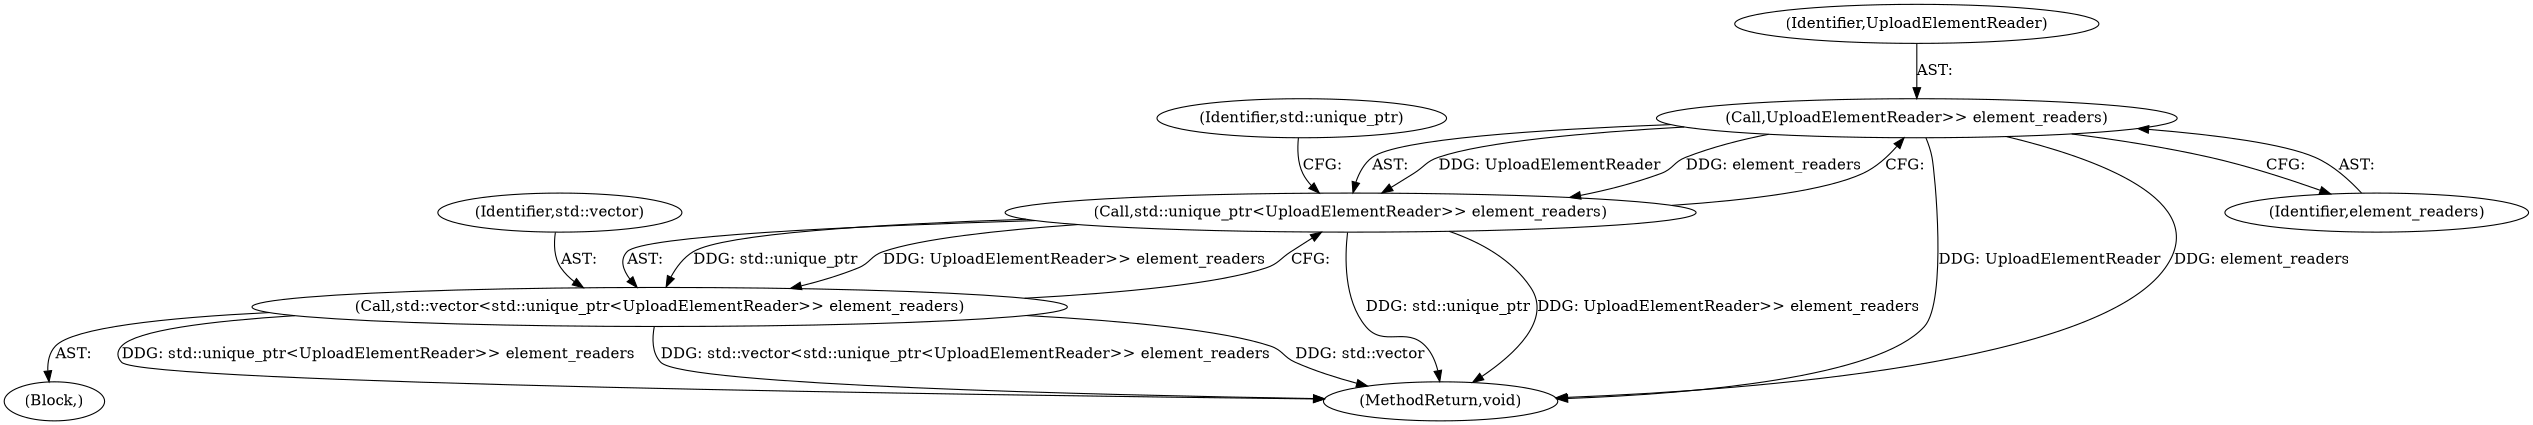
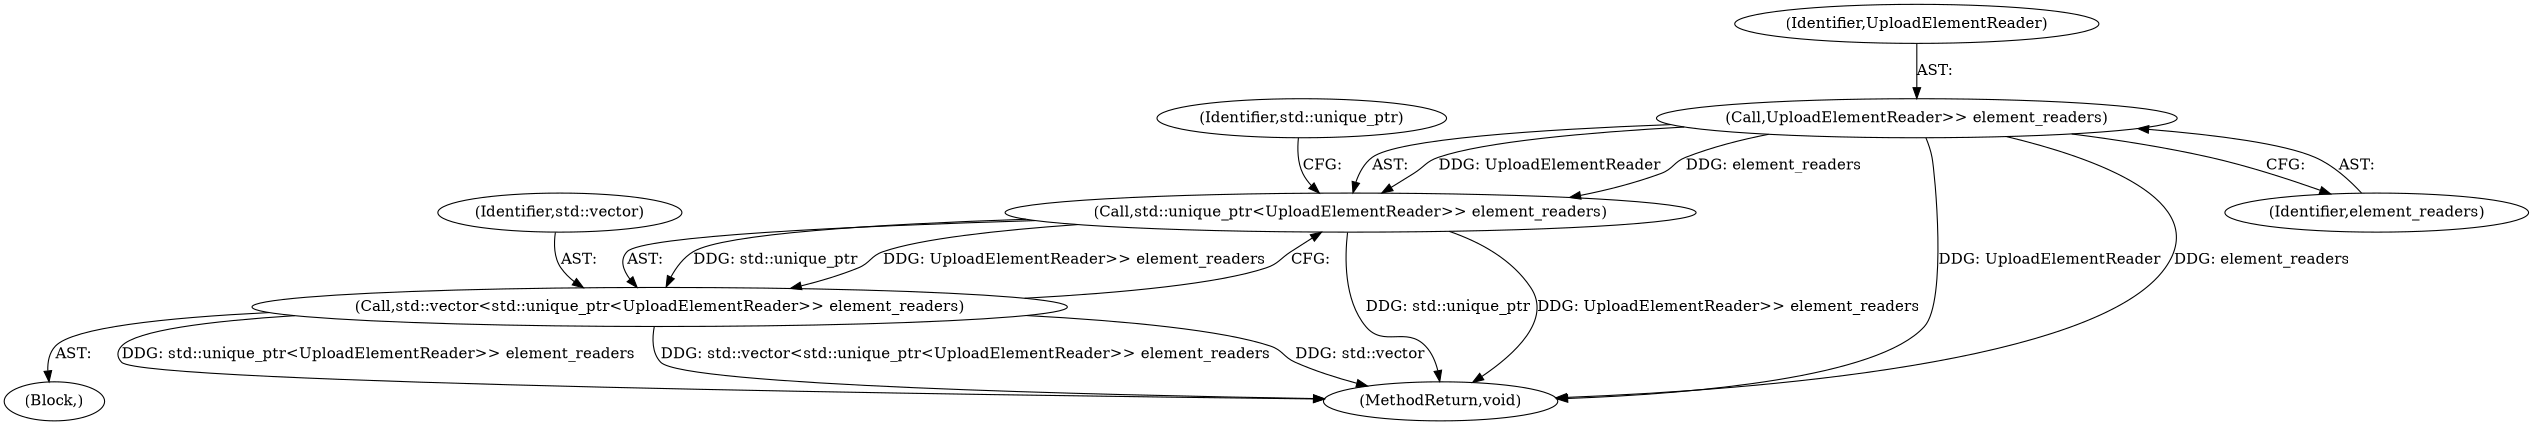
(1790, 193) -> none
